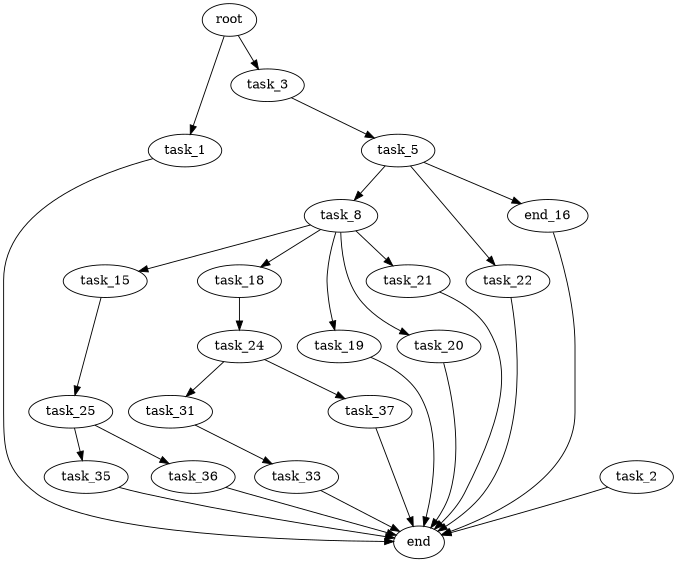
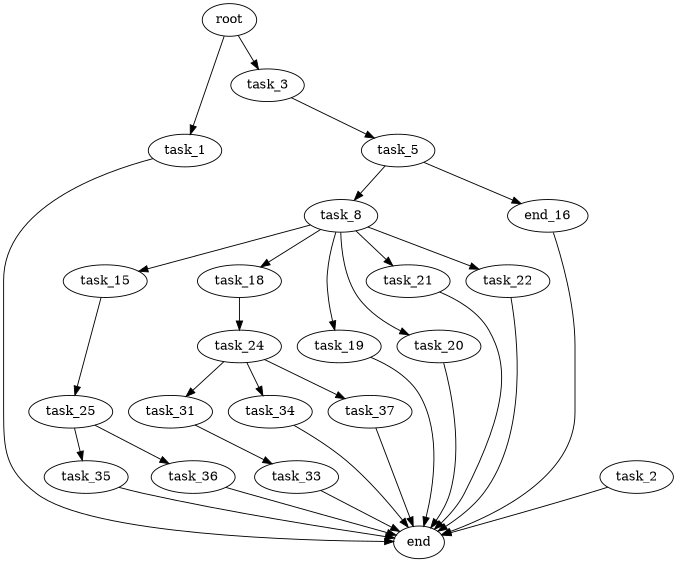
(450, 212) -> (419, 246)
none -> (270, 412)
